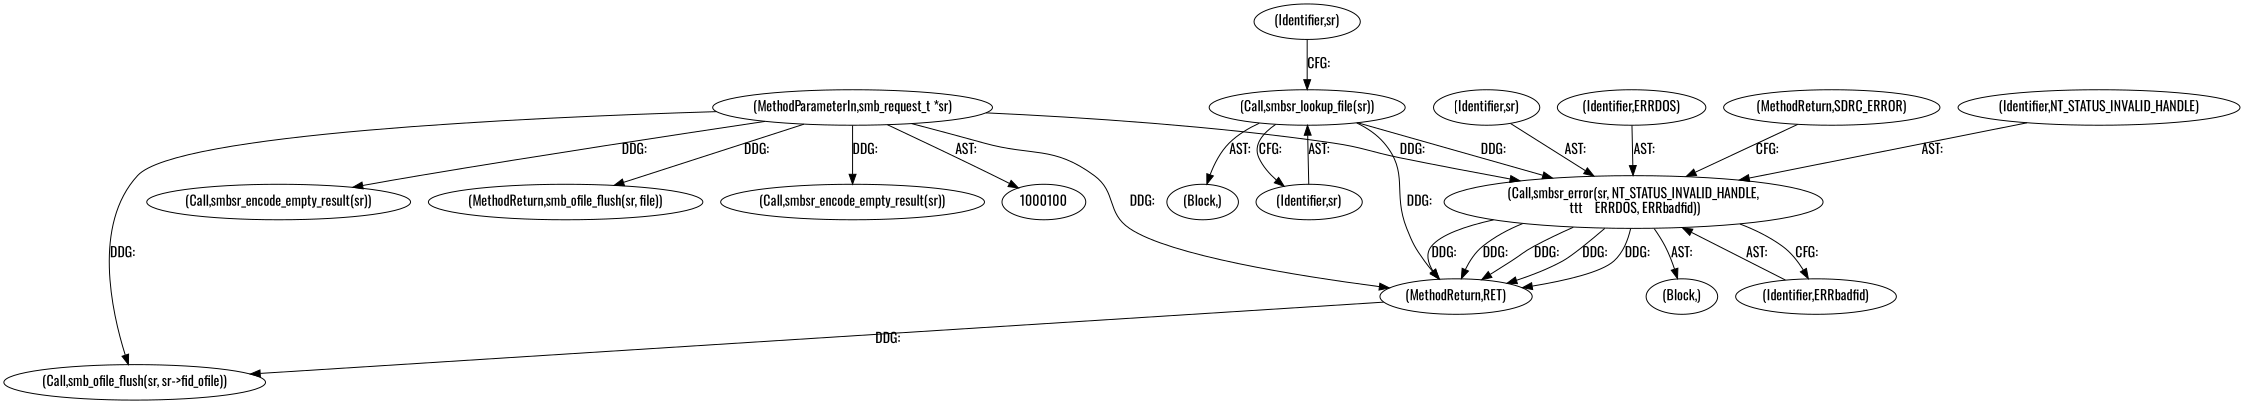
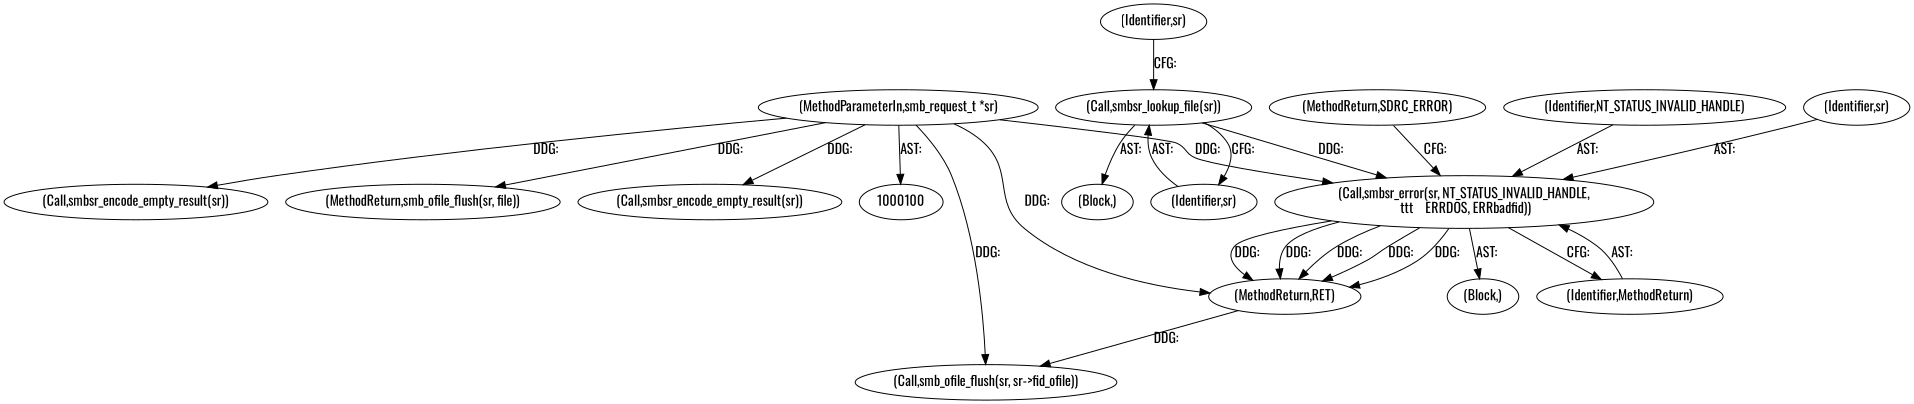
(1632, 107) -> none
(1400, 192) -> none
(1816, 297) -> (1630, 297)
